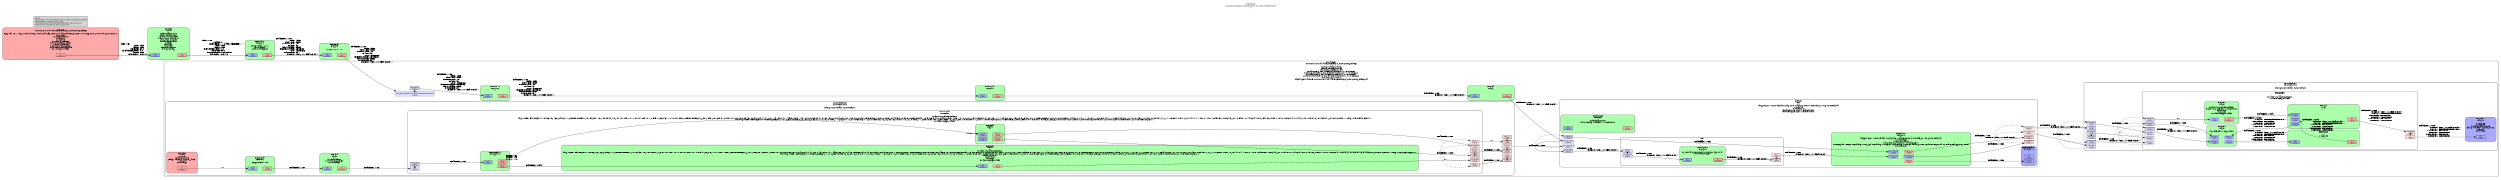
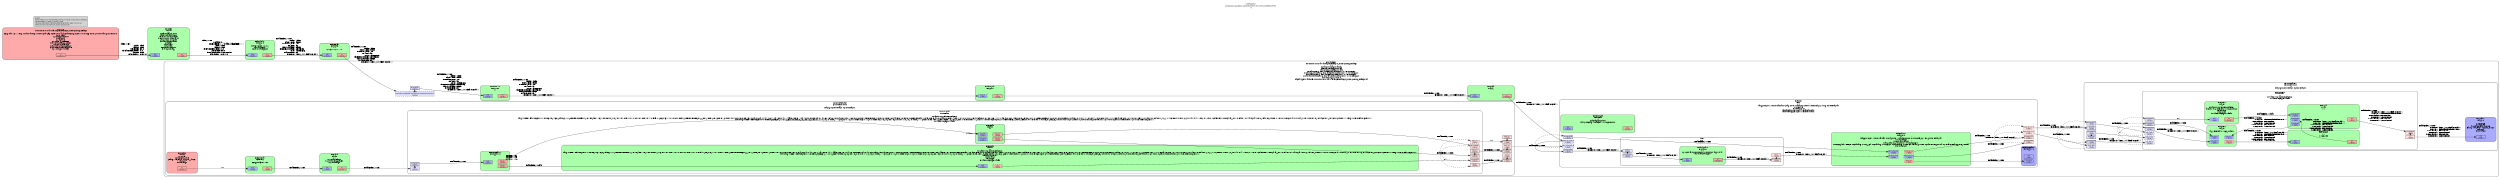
(2229, 142) -> (2229, 142)
